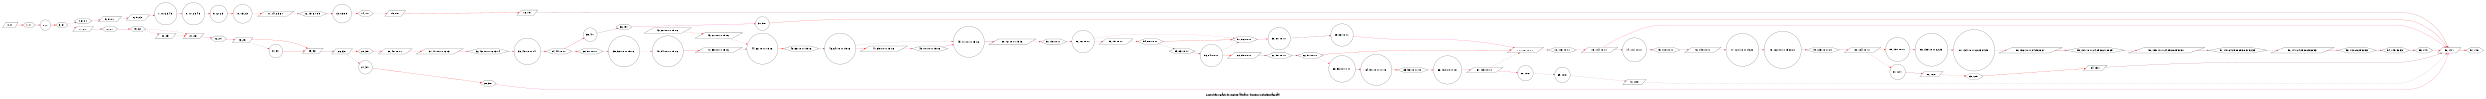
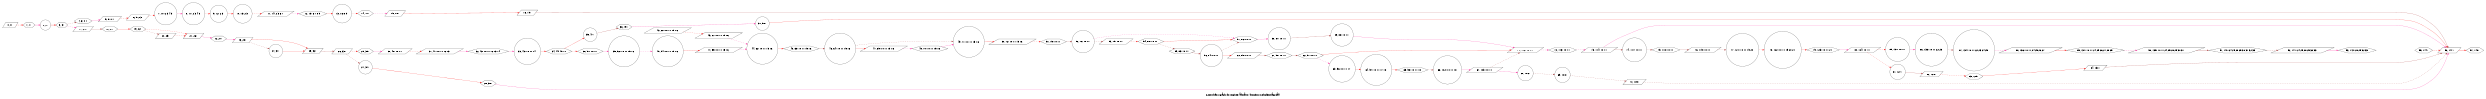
(2395, 50) -> none
(559, 51) -> (559, 51)
